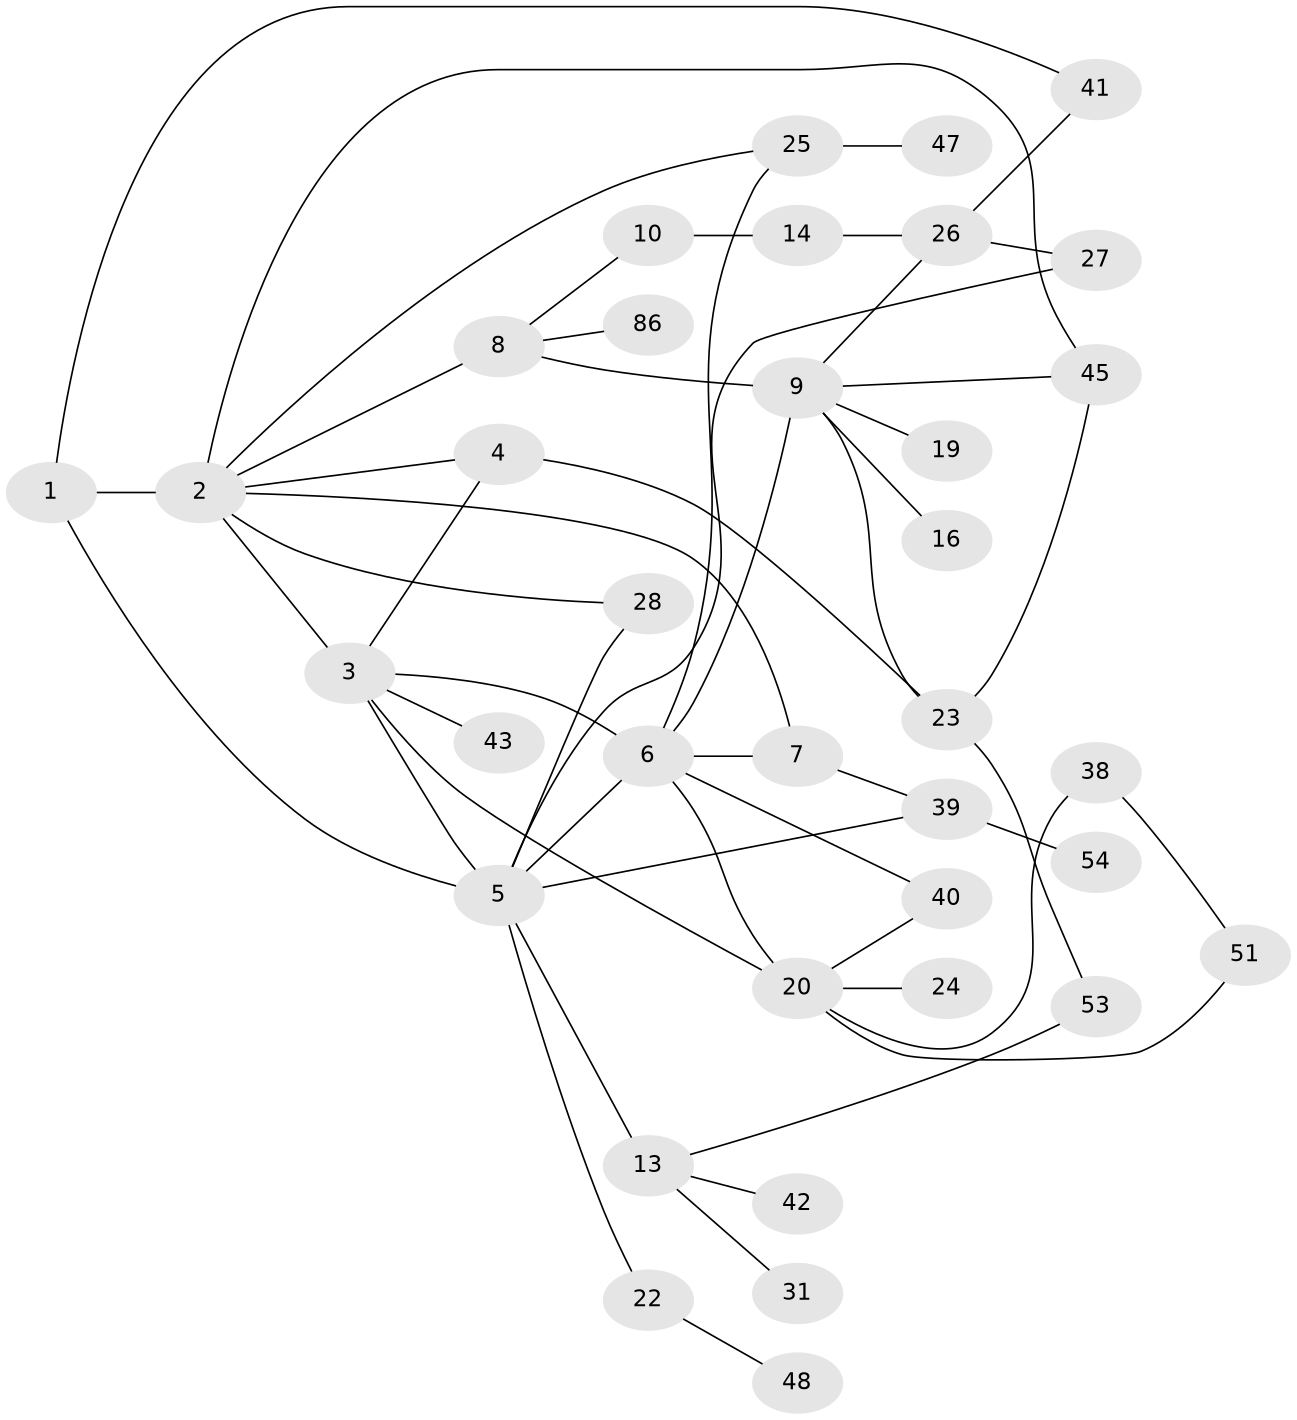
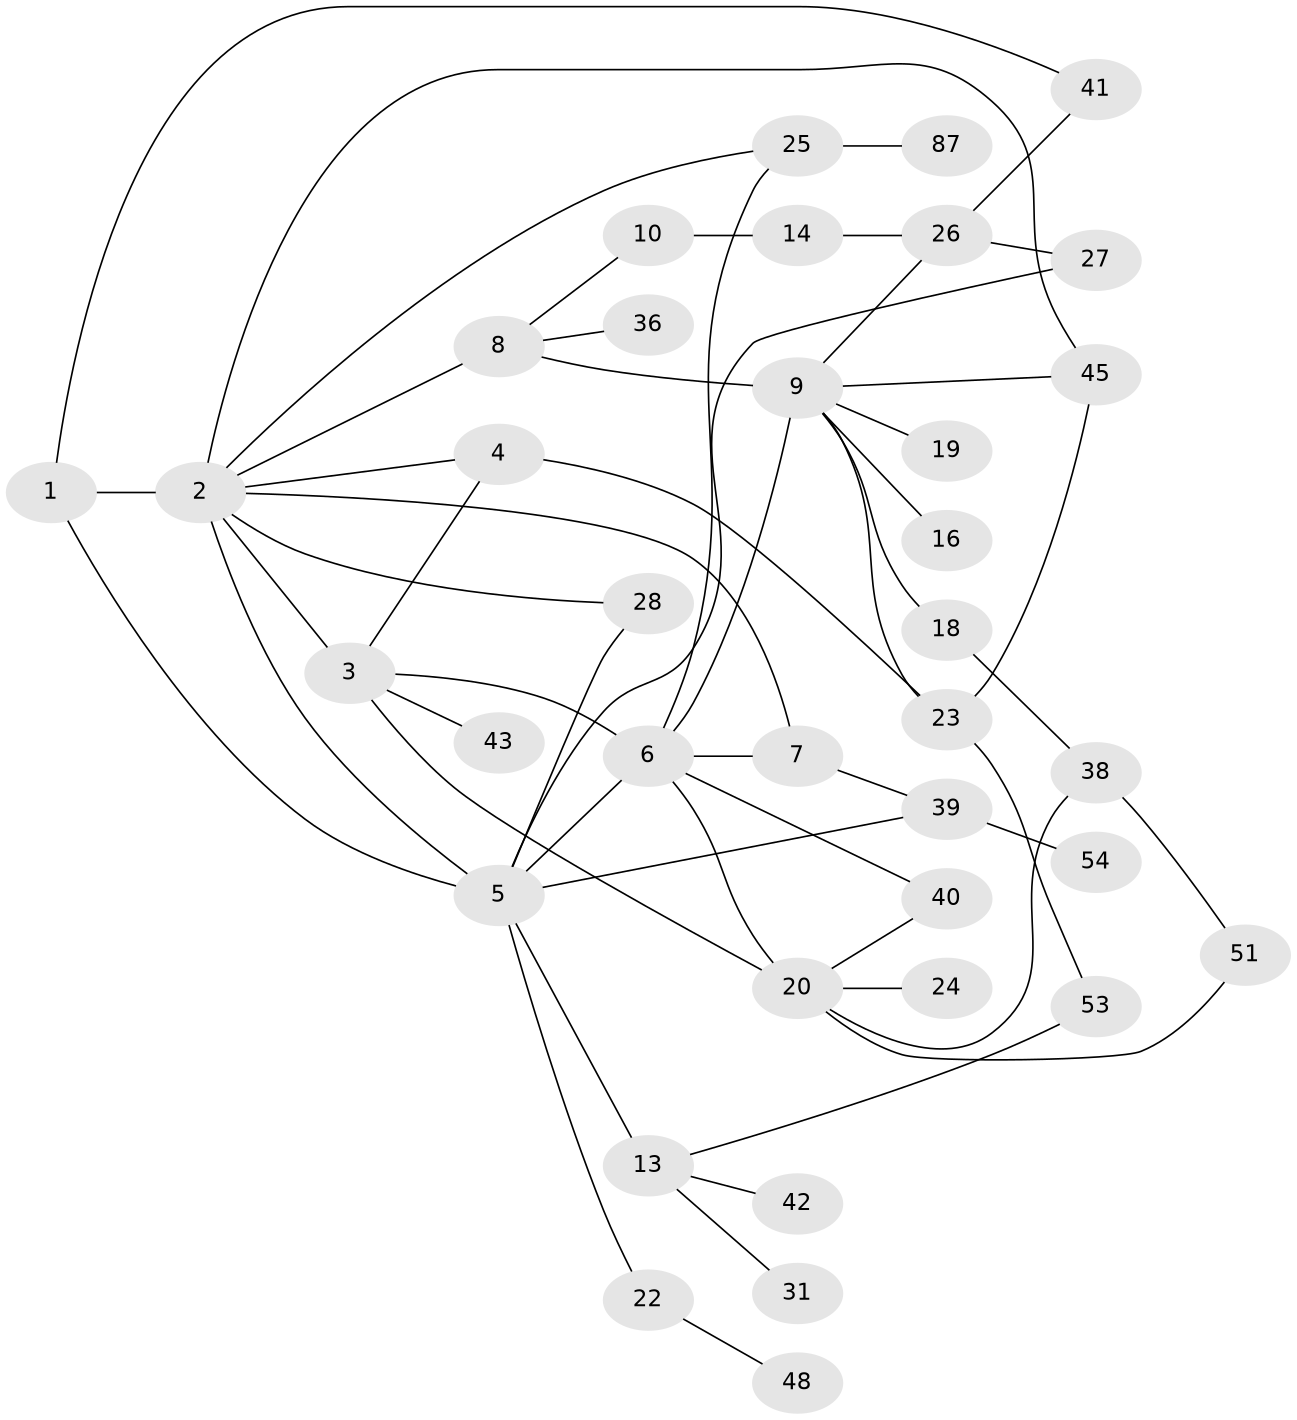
(947, 146) -> (947, 146)
(648, 325) -> (648, 325)
none -> (947, 630)
(420, 786) -> (307, 721)
